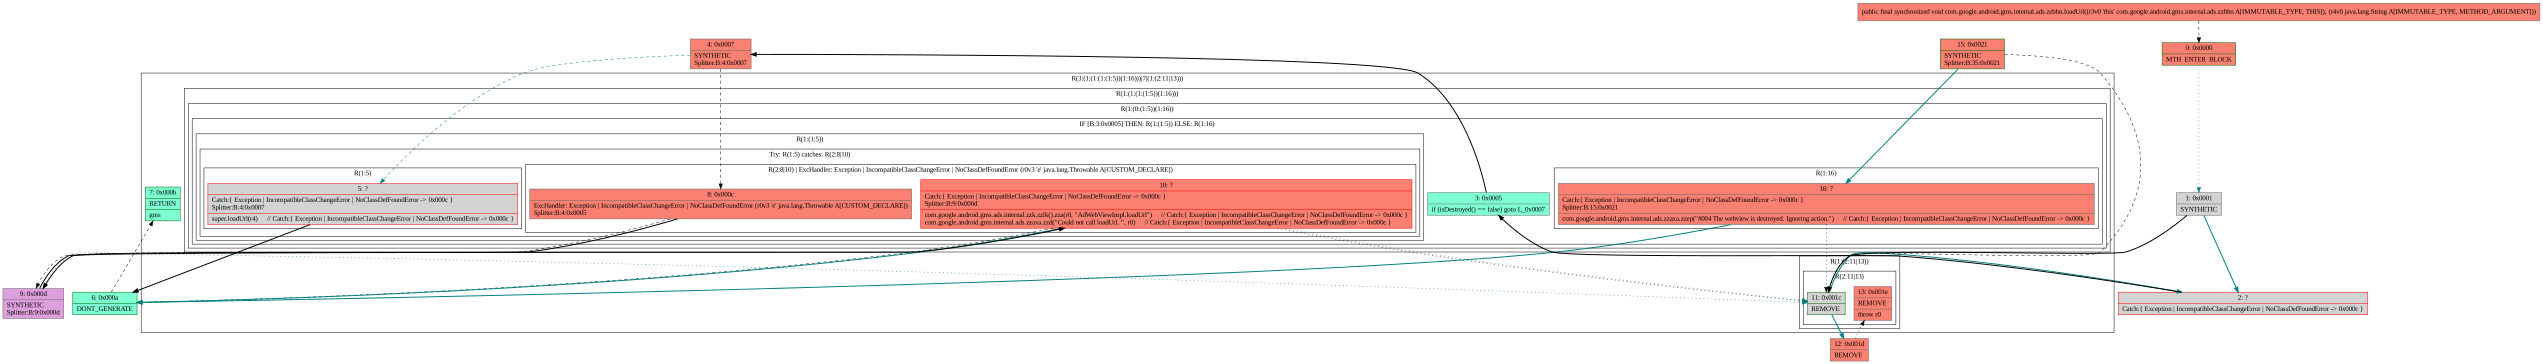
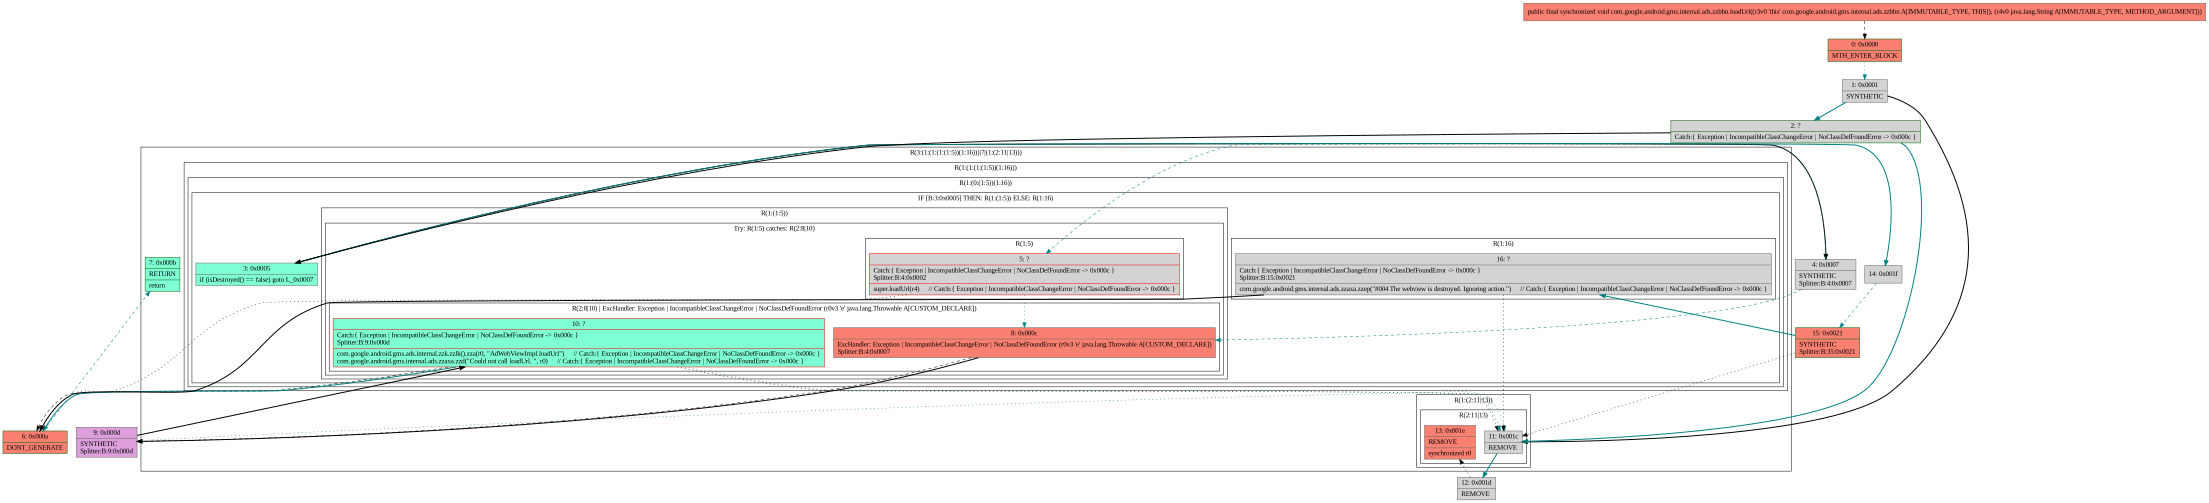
(721, 54) -> (1826, 274)
(721, 126) -> (1513, 329)
(1166, 204) -> (579, 343)
(1826, 204) -> (1503, 274)
(238, 207) -> (900, 278)
(560, 213) -> (864, 352)
(155, 215) -> (157, 285)
(2122, 225) -> (1661, 394)
(131, 259) -> (95, 363)
(220, 259) -> (318, 301)
(1993, 264) -> (1829, 407)
none -> (1883, 274)
(938, 283) -> (316, 307)
(105, 303) -> (35, 442)
(1826, 303) -> (1503, 442)
(2243, 303) -> (1796, 132)
none -> (1024, 309)
(1869, 315) -> (1450, 453)
(1849, 350) -> (1476, 489)
